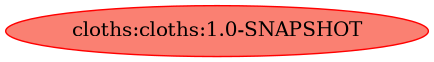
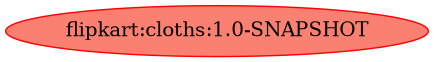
(217, 31) -> (217, 31)
